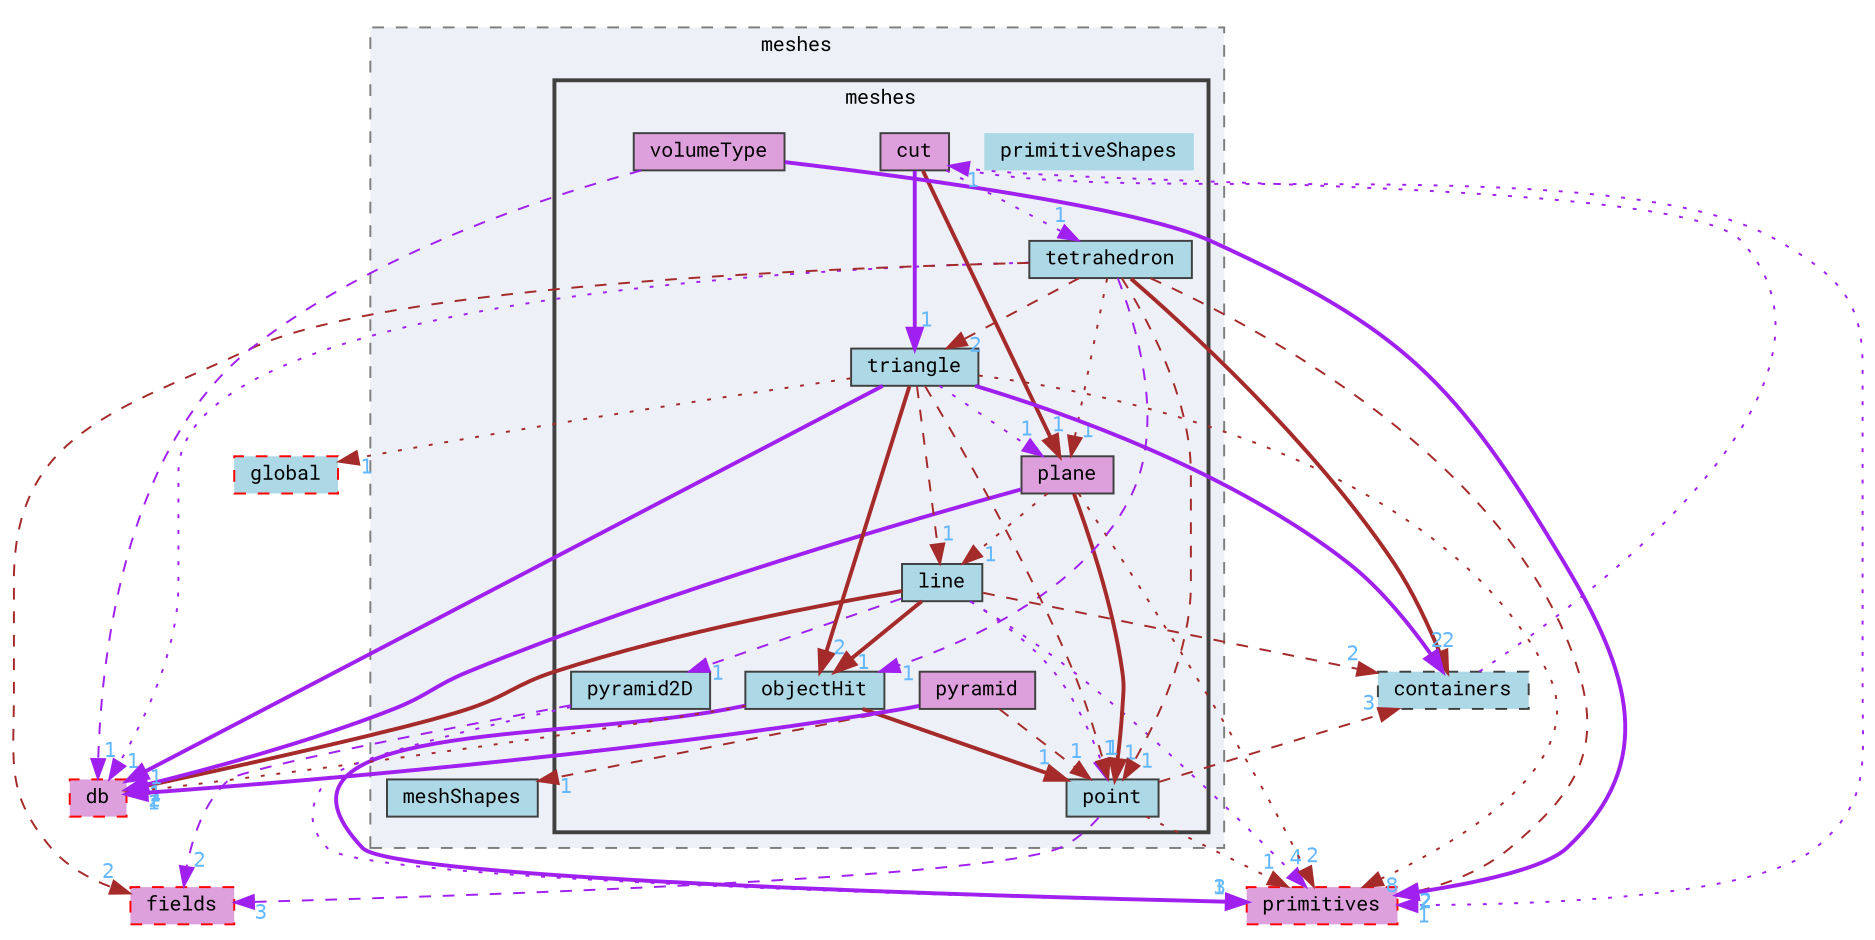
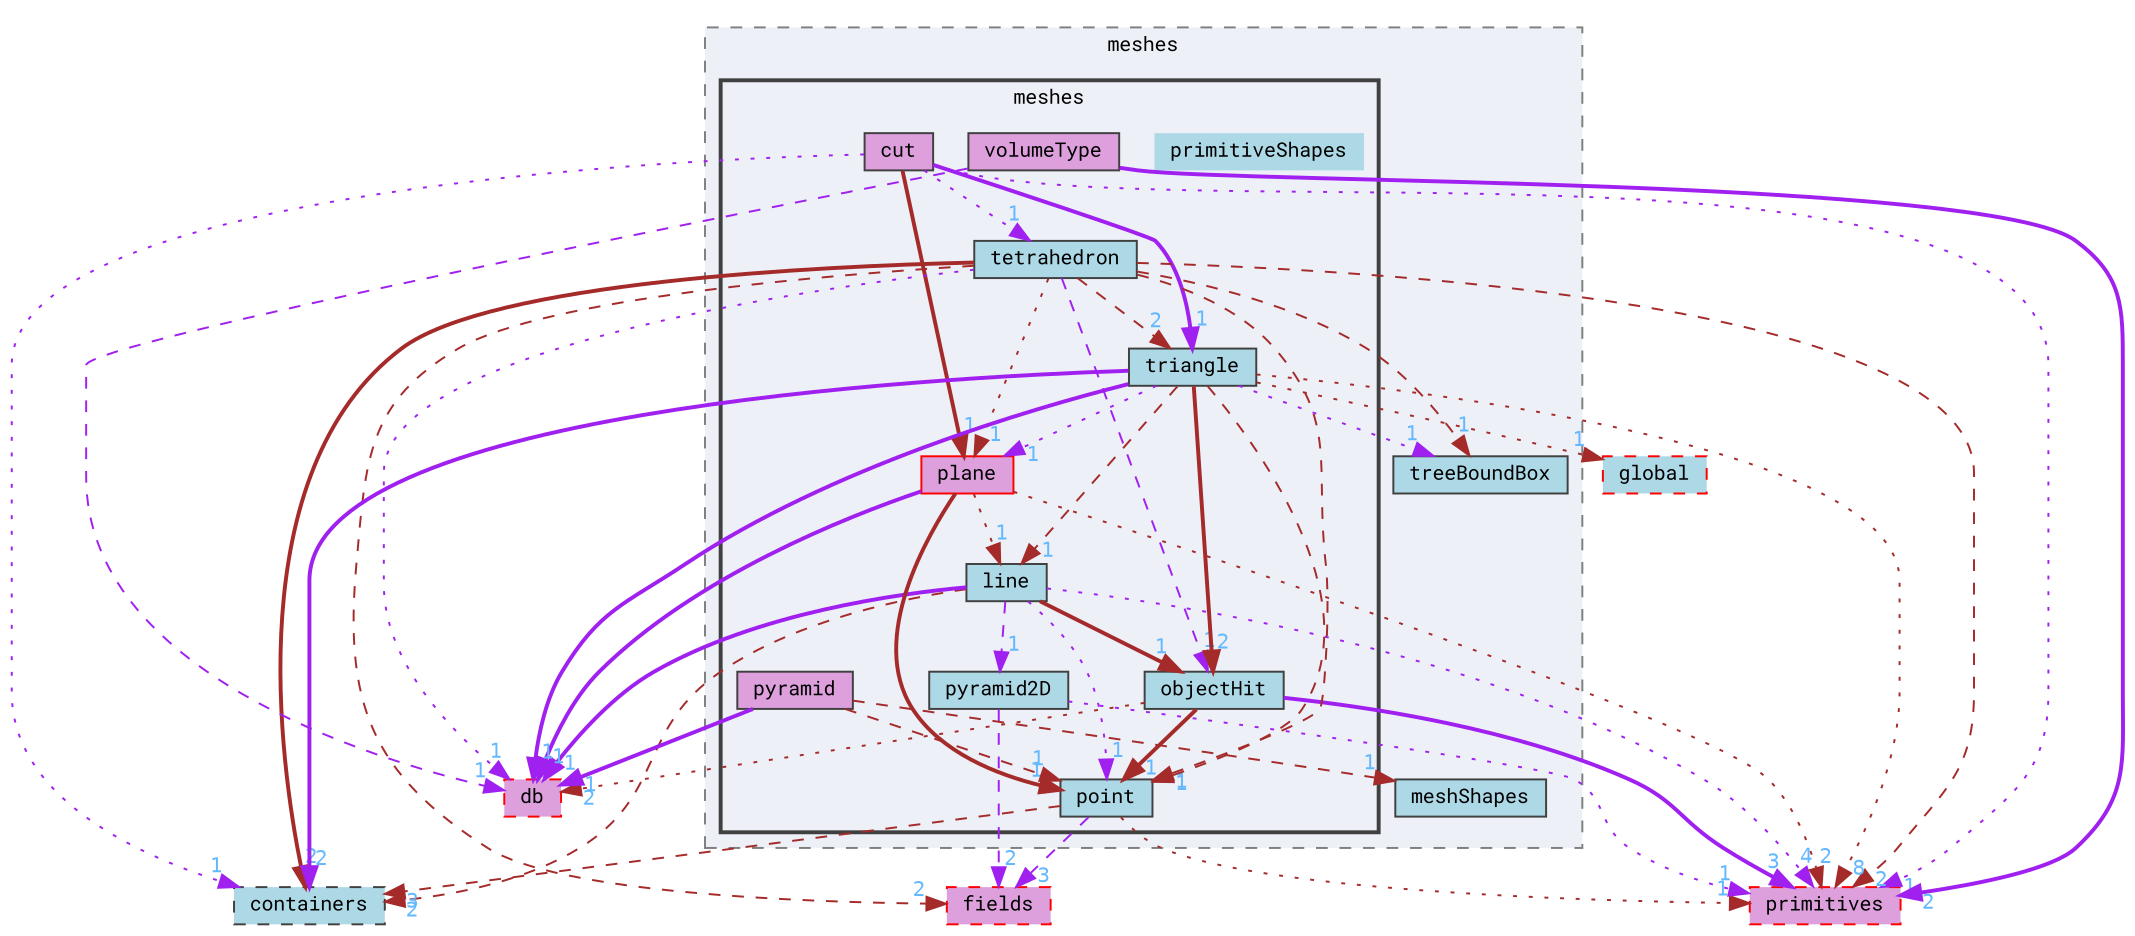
(1734, 237) -> (107, 266)
(1068, 475) -> (967, 475)
none -> (1480, 475)
(523, 684) -> (742, 633)
